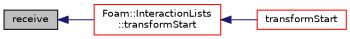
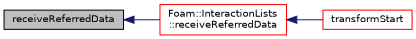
(31, 20) -> (64, 20)
(157, 20) -> (223, 20)
